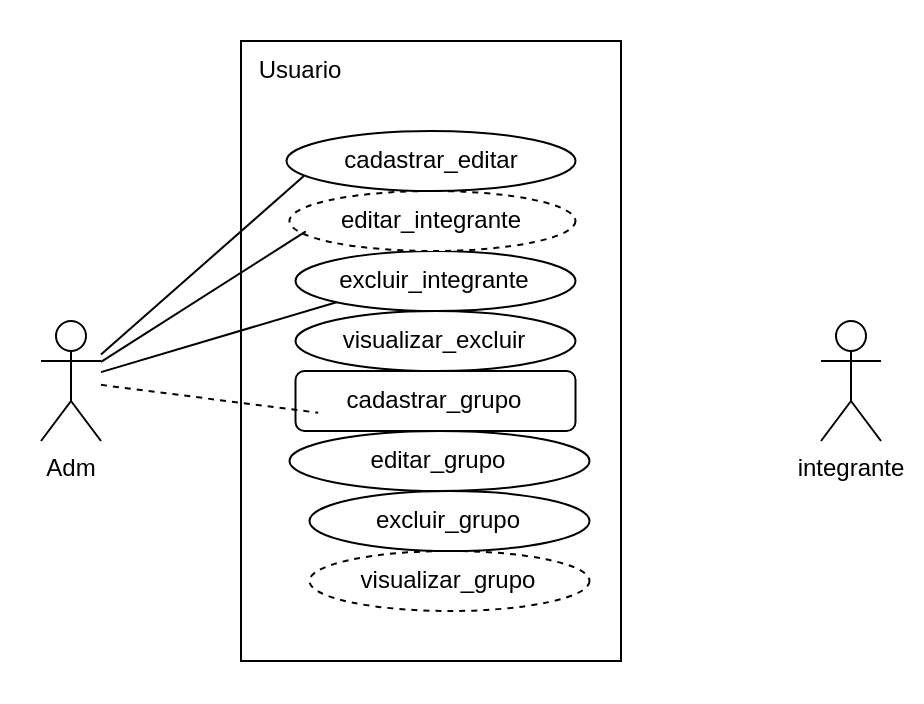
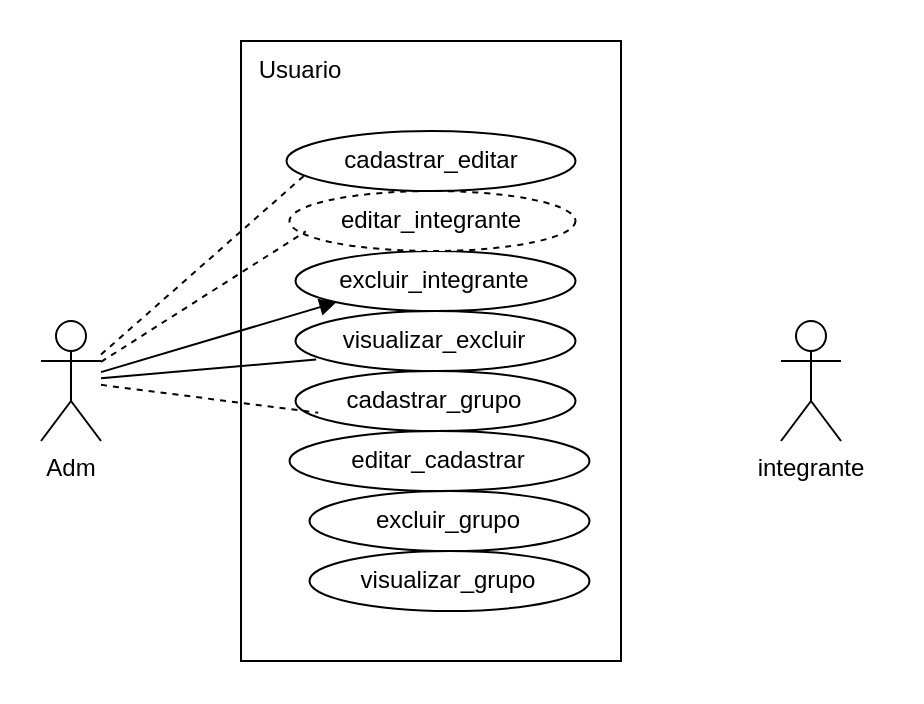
(203, 265) -> (203, 265)
(203, 297) -> (203, 297)
(326, 305) -> (319, 307)
none -> (209, 369)
(851, 381) -> (811, 381)
(436, 401) -> (436, 401)
(439, 461) -> (439, 461)
(450, 581) -> (450, 581)
